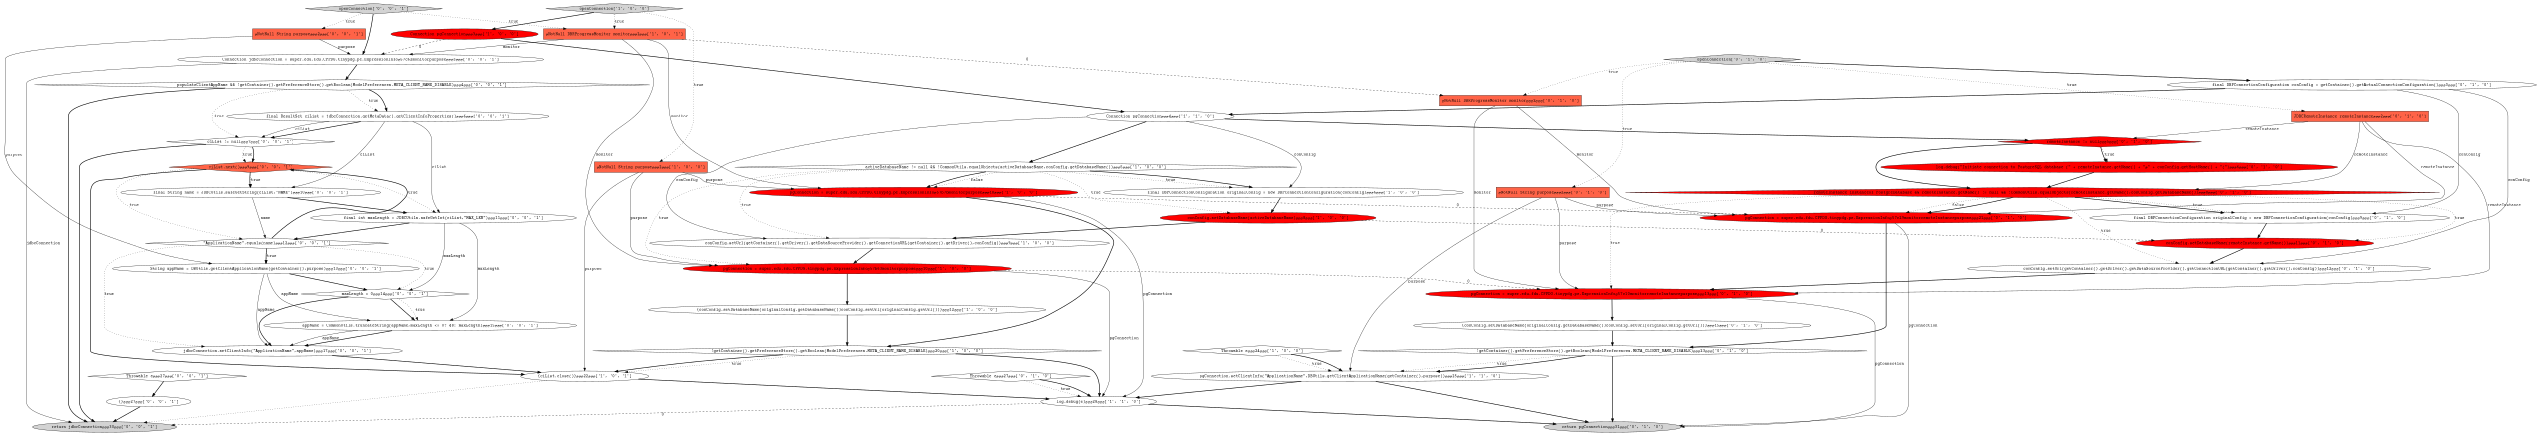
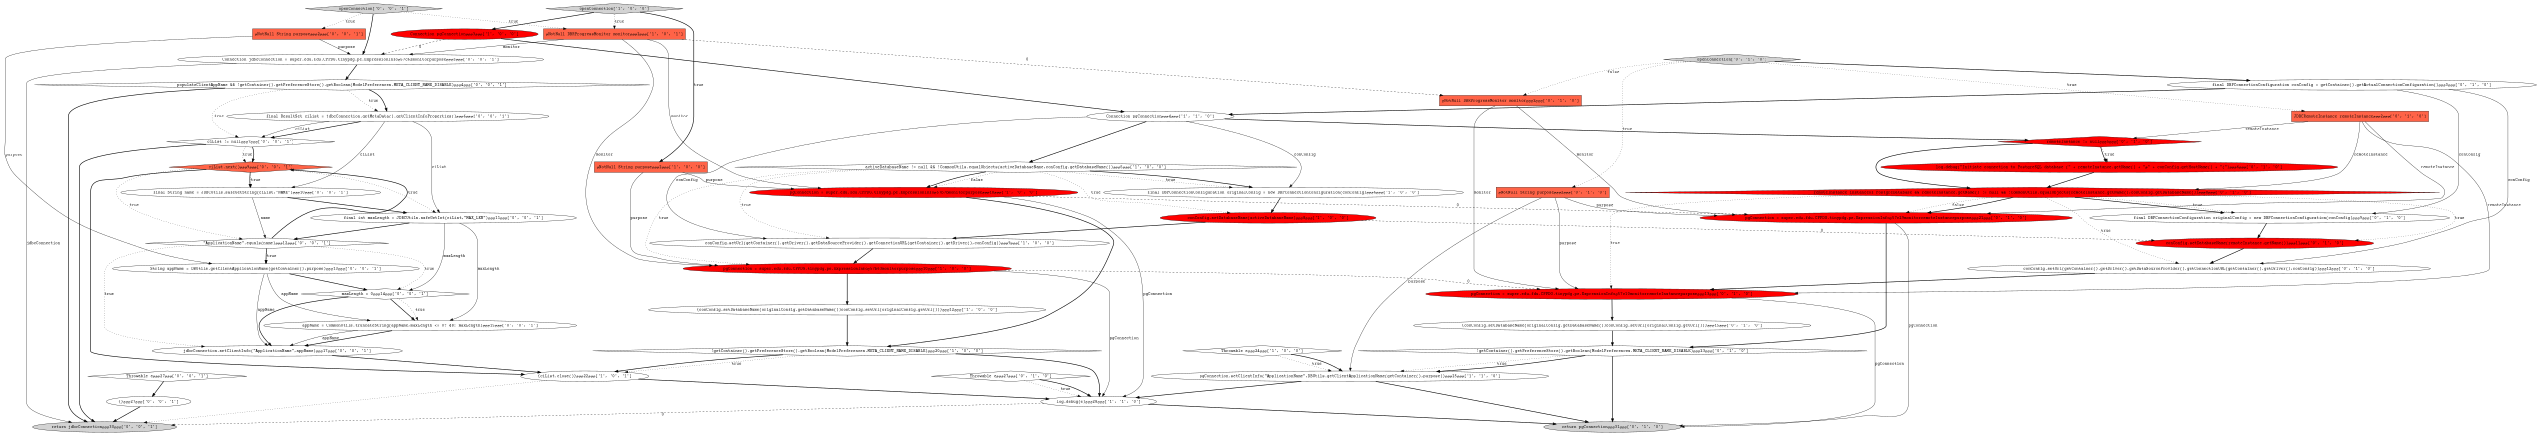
(1613, 72) -> (1613, 72)
(694, 73) -> (694, 73)
(585, 258) -> none
